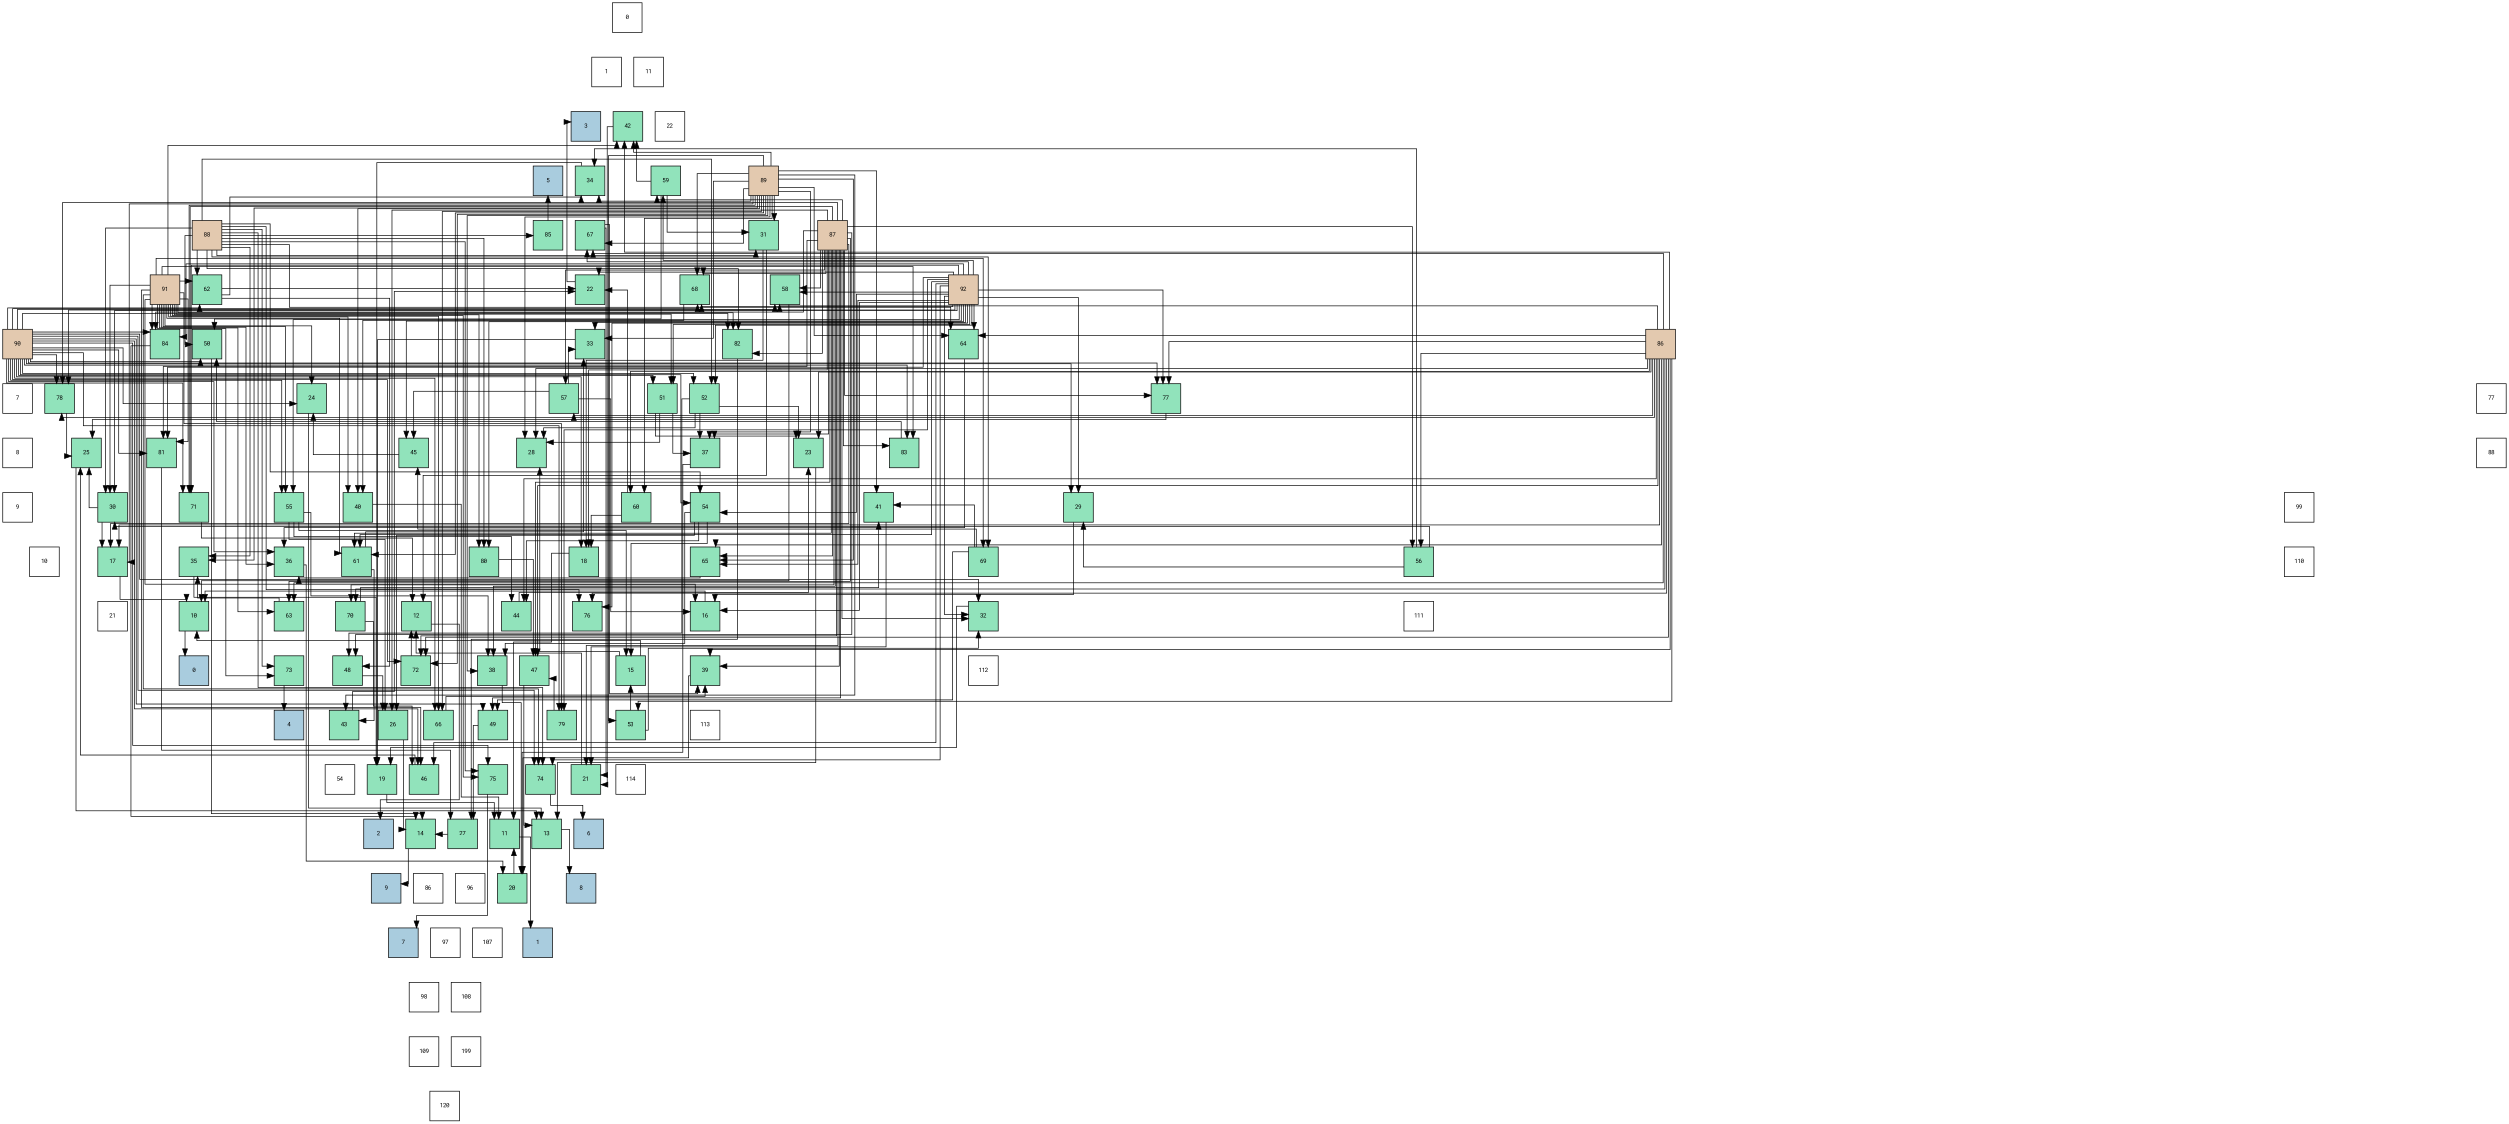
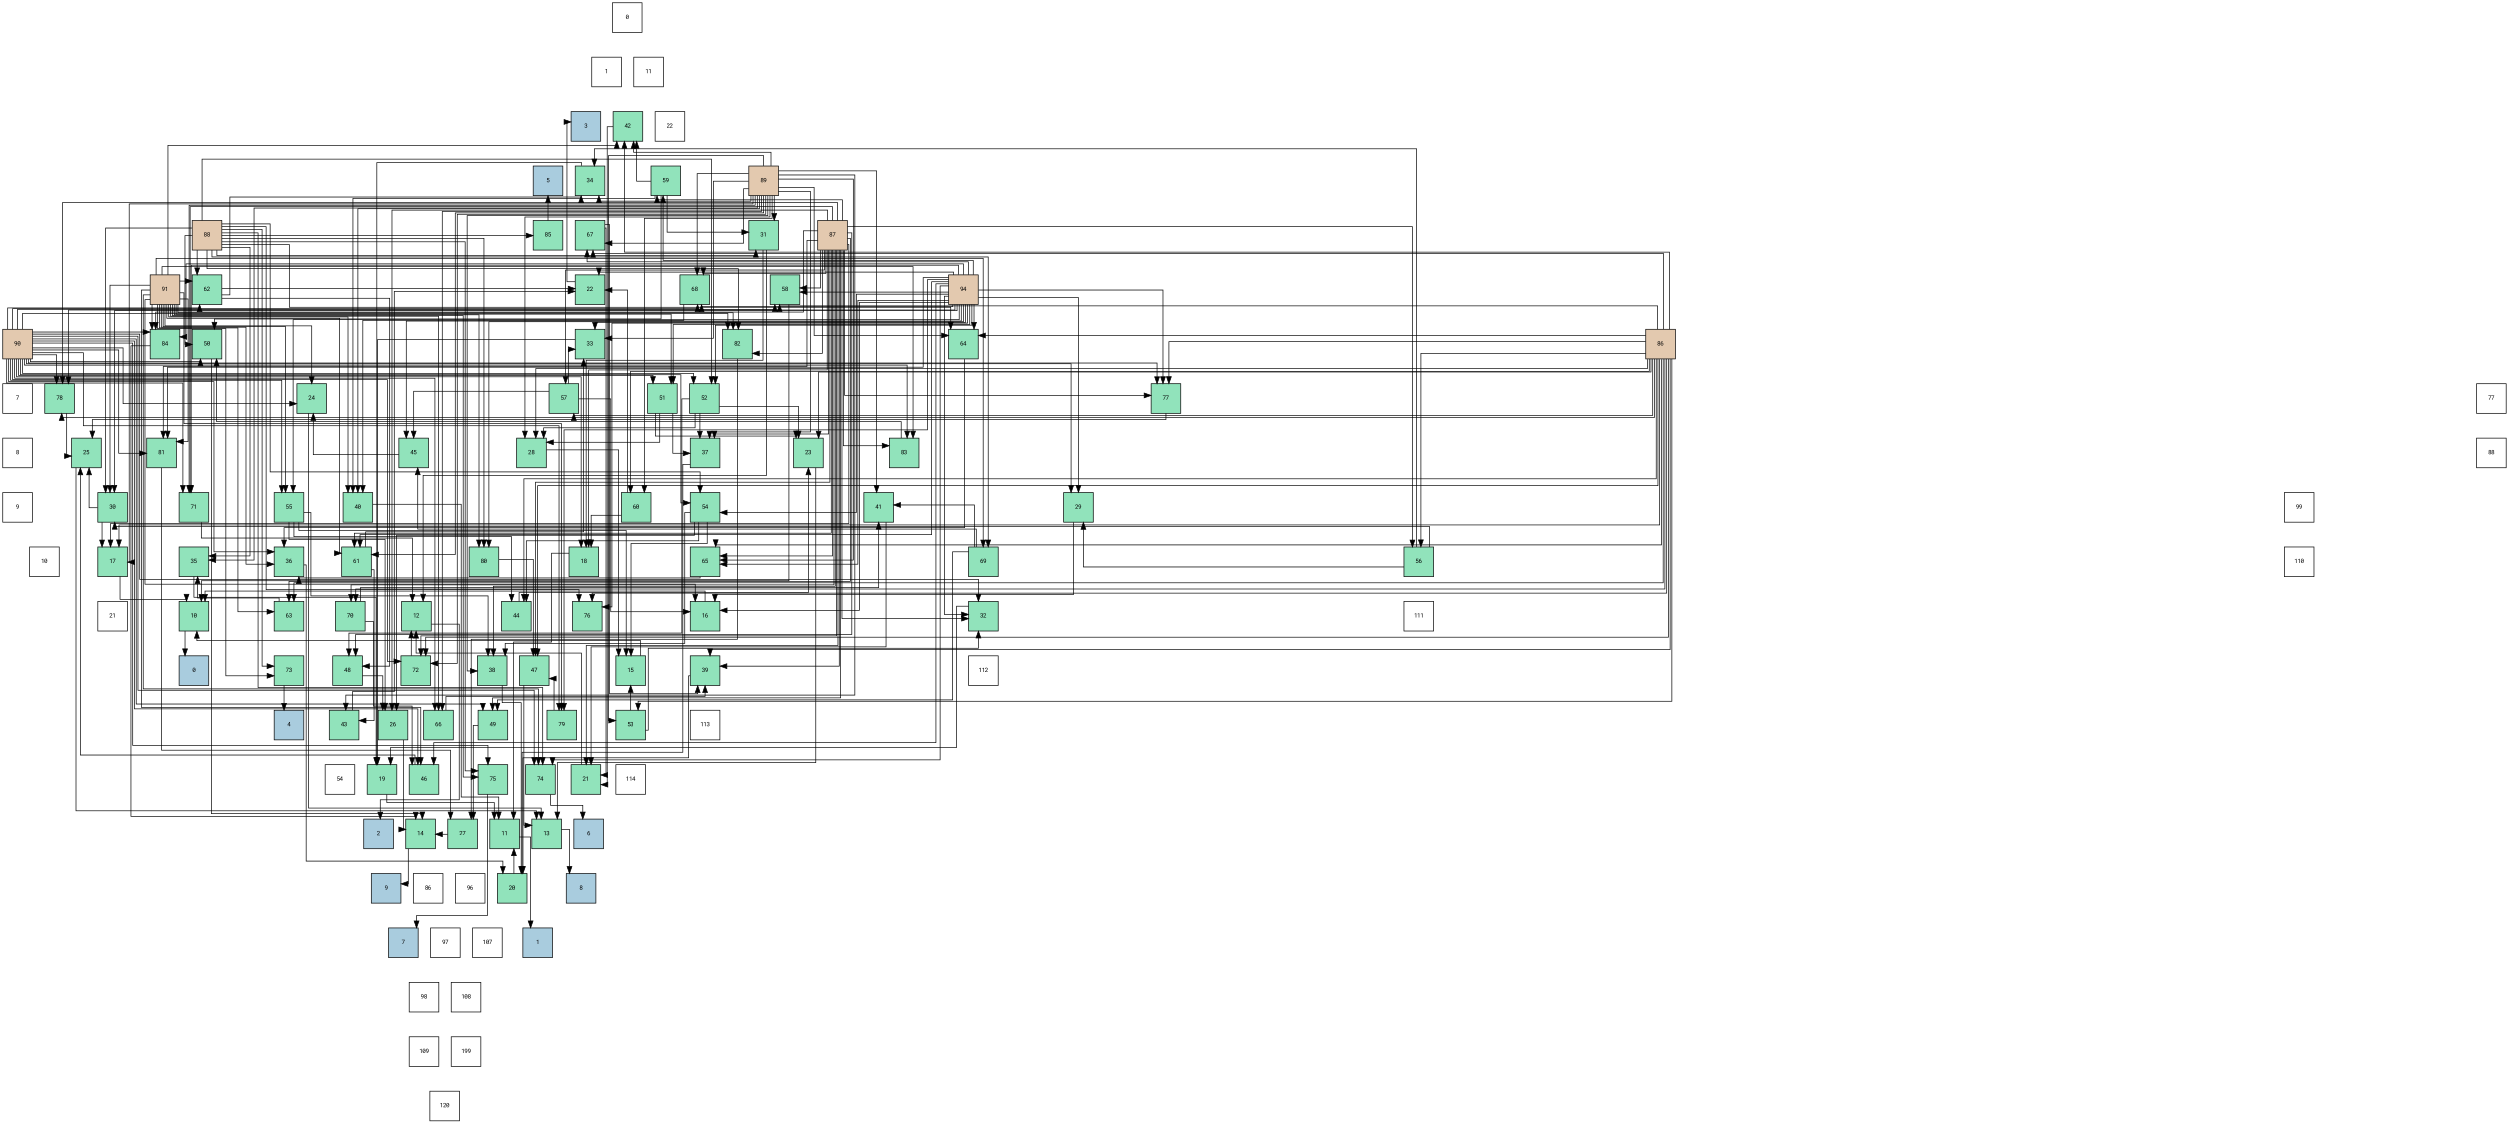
none -> (353, 219)
(963, 290) -> (963, 290)
(540, 605) -> (619, 507)
